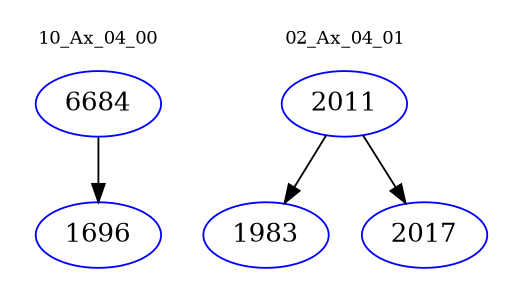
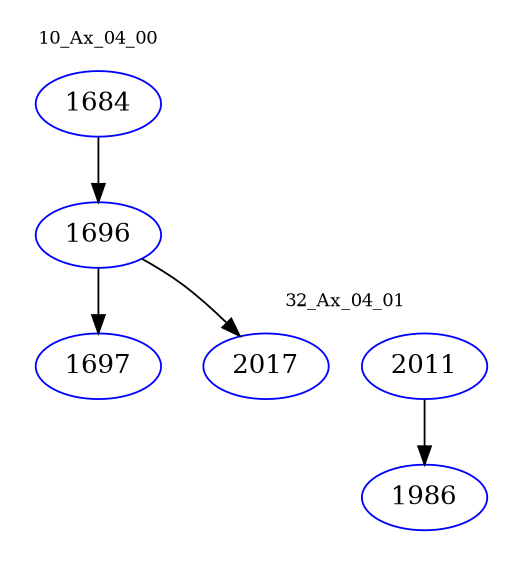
(345, 39) -> (345, 302)
(98, 104) -> (98, 104)
(379, 161) -> (201, 299)
(266, 235) -> (425, 497)
none -> (98, 366)
